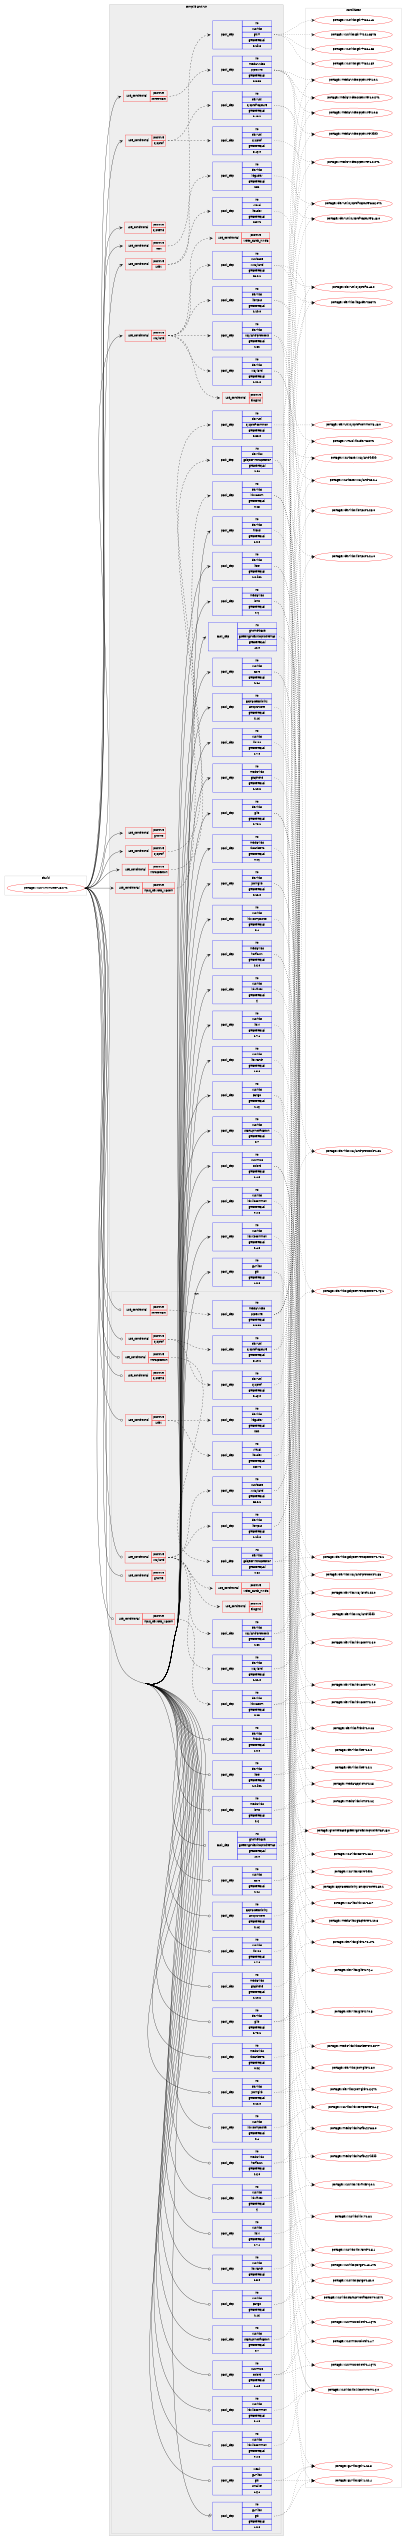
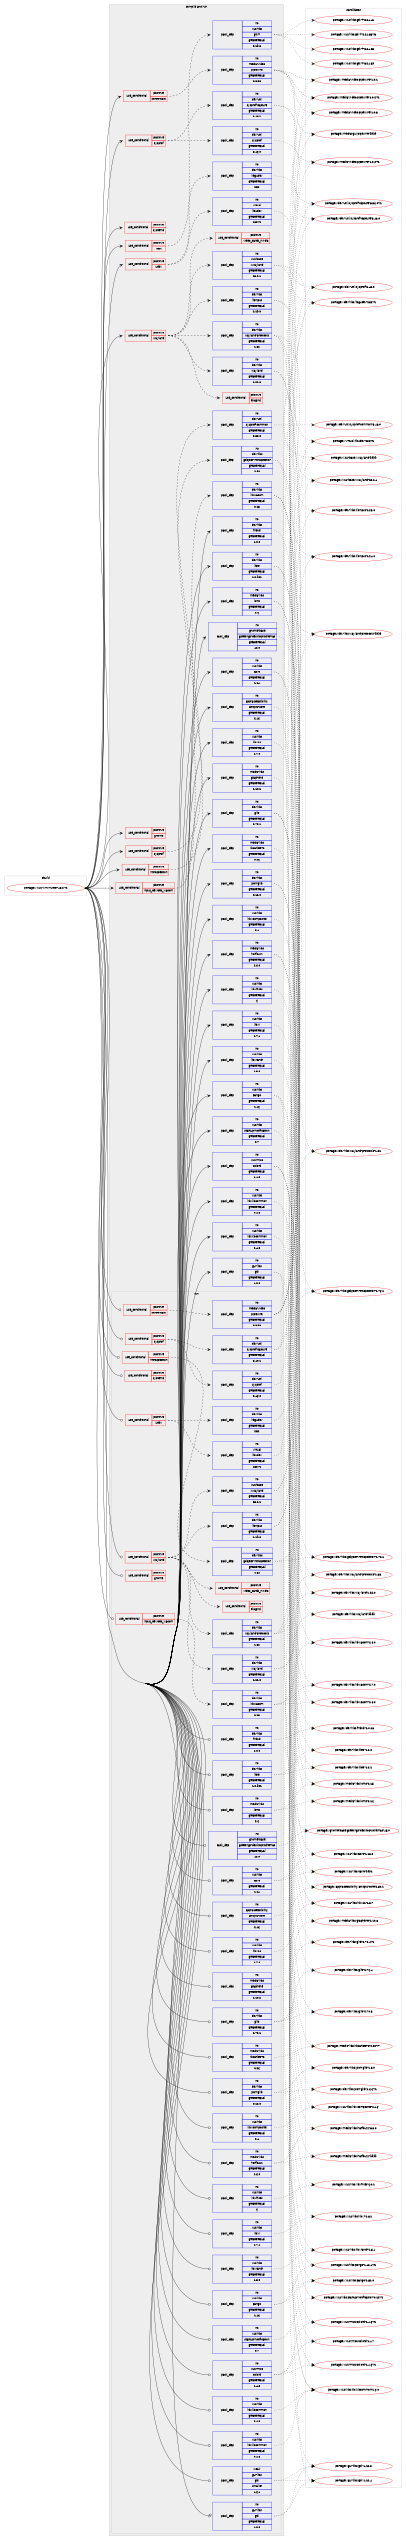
(353, 134) -> (353, 134)
none -> (353, 634)
(353, 1784) -> (353, 1784)
